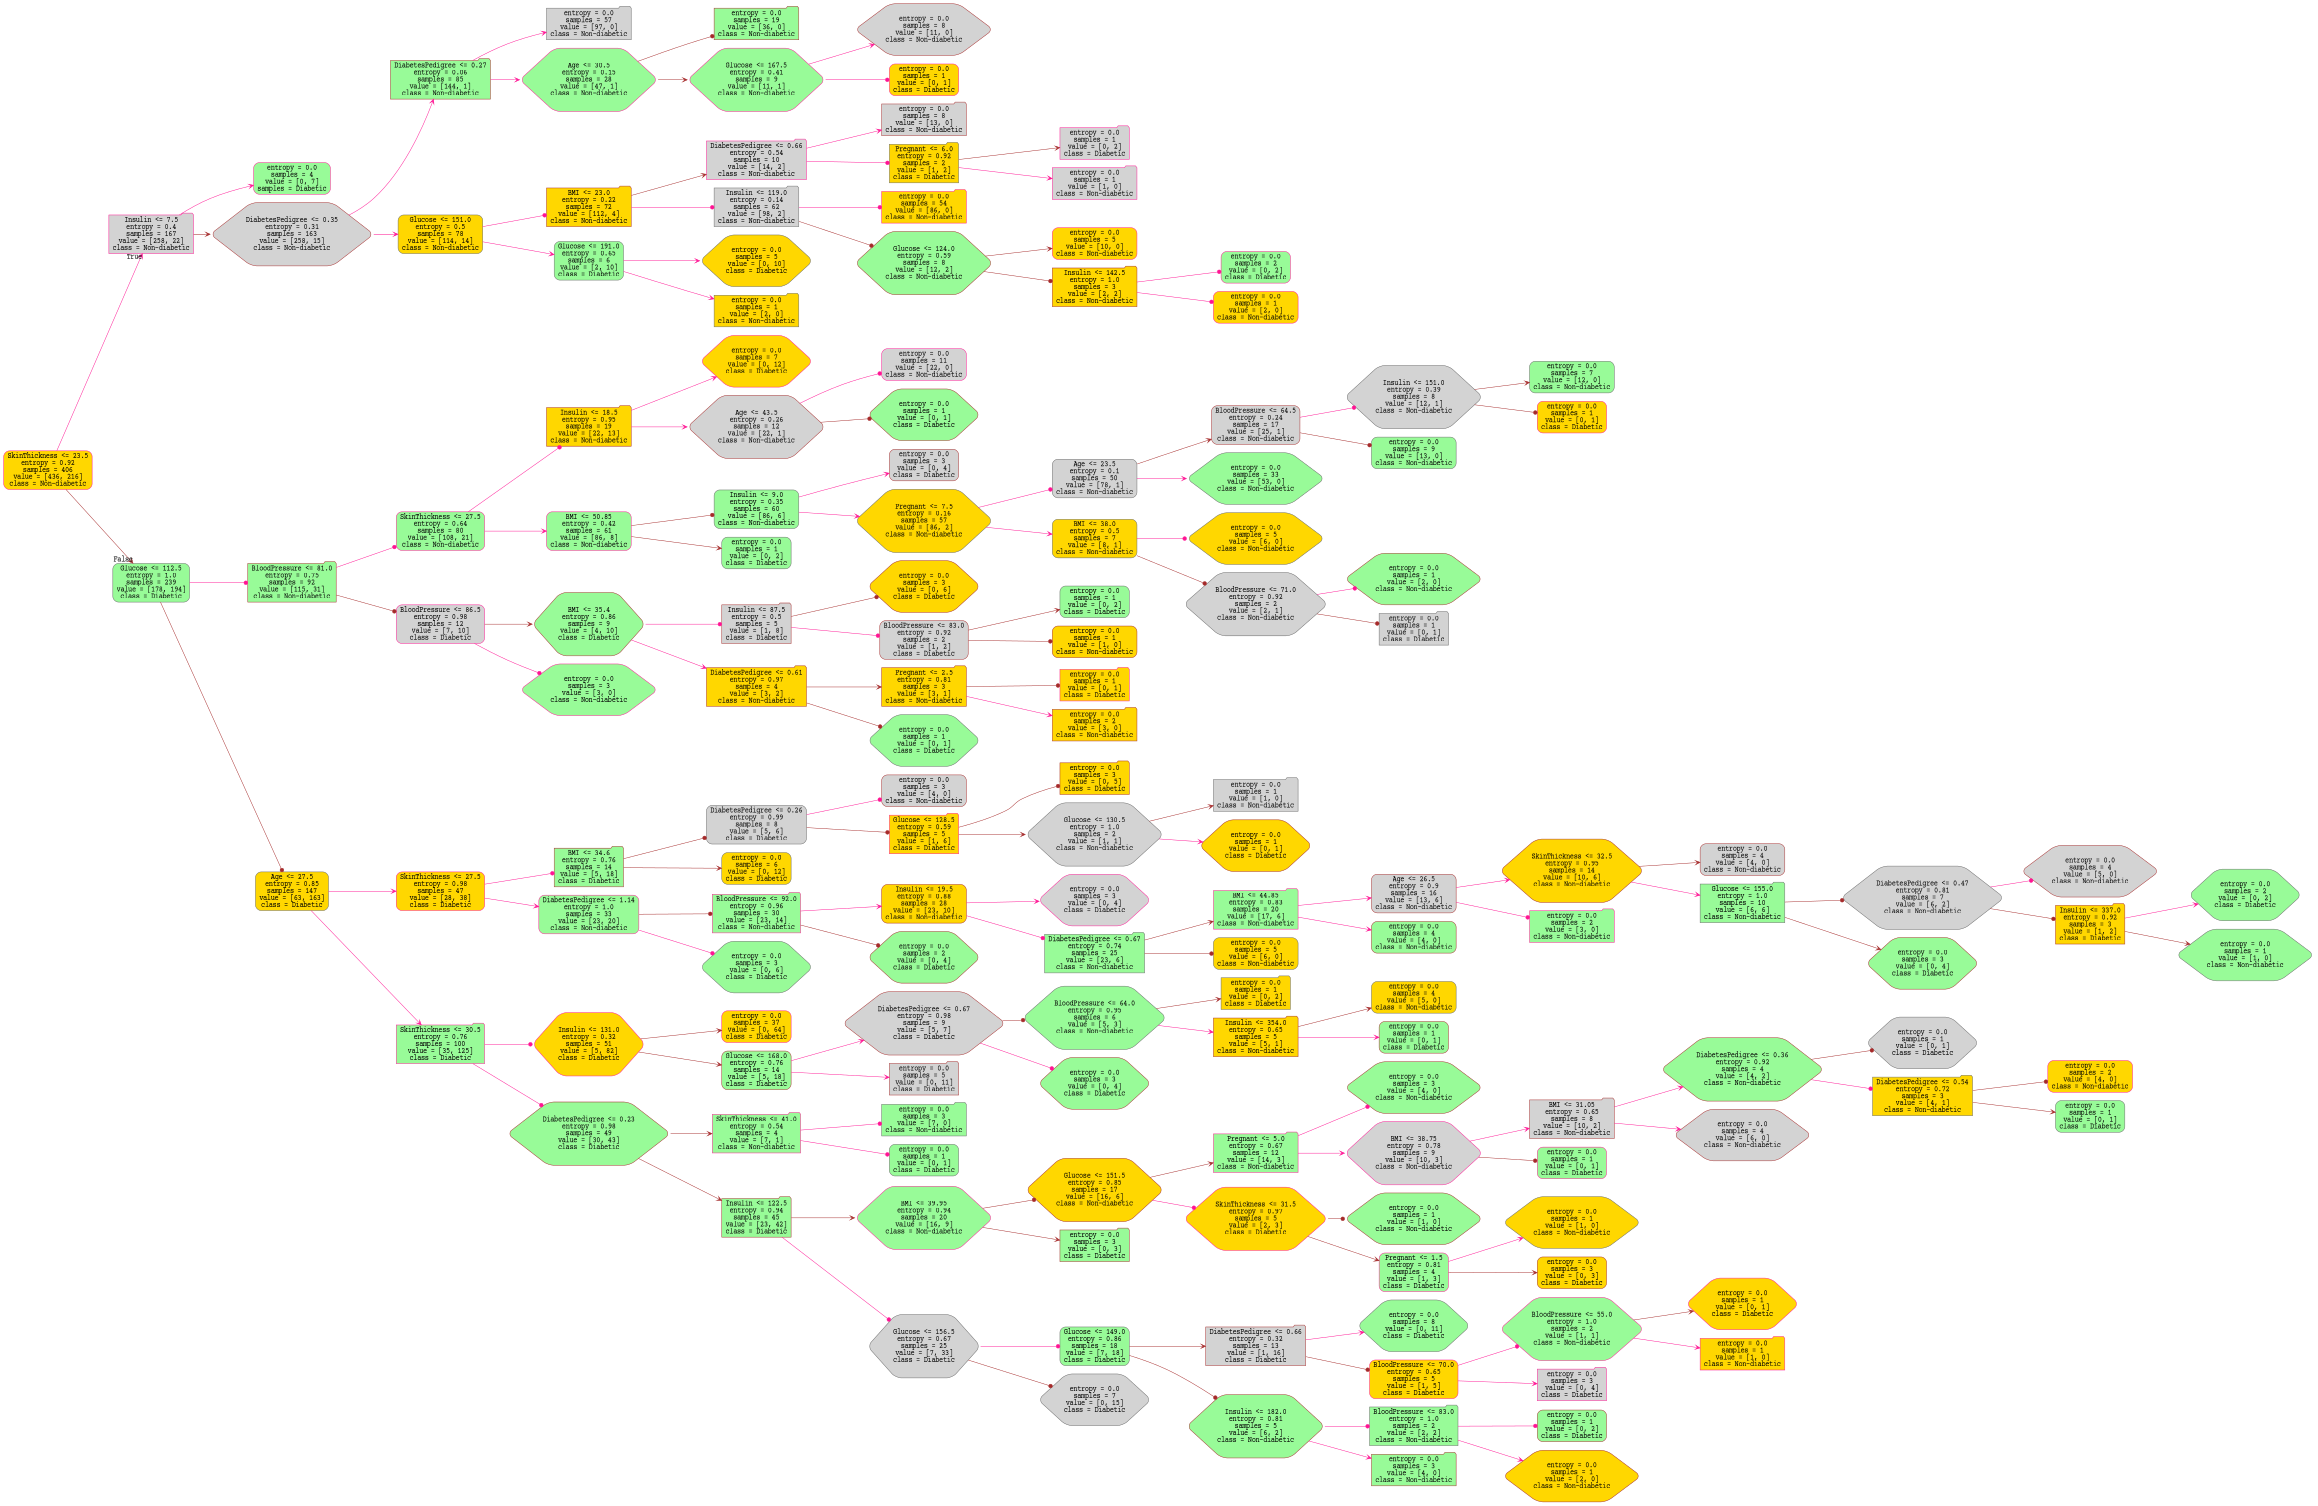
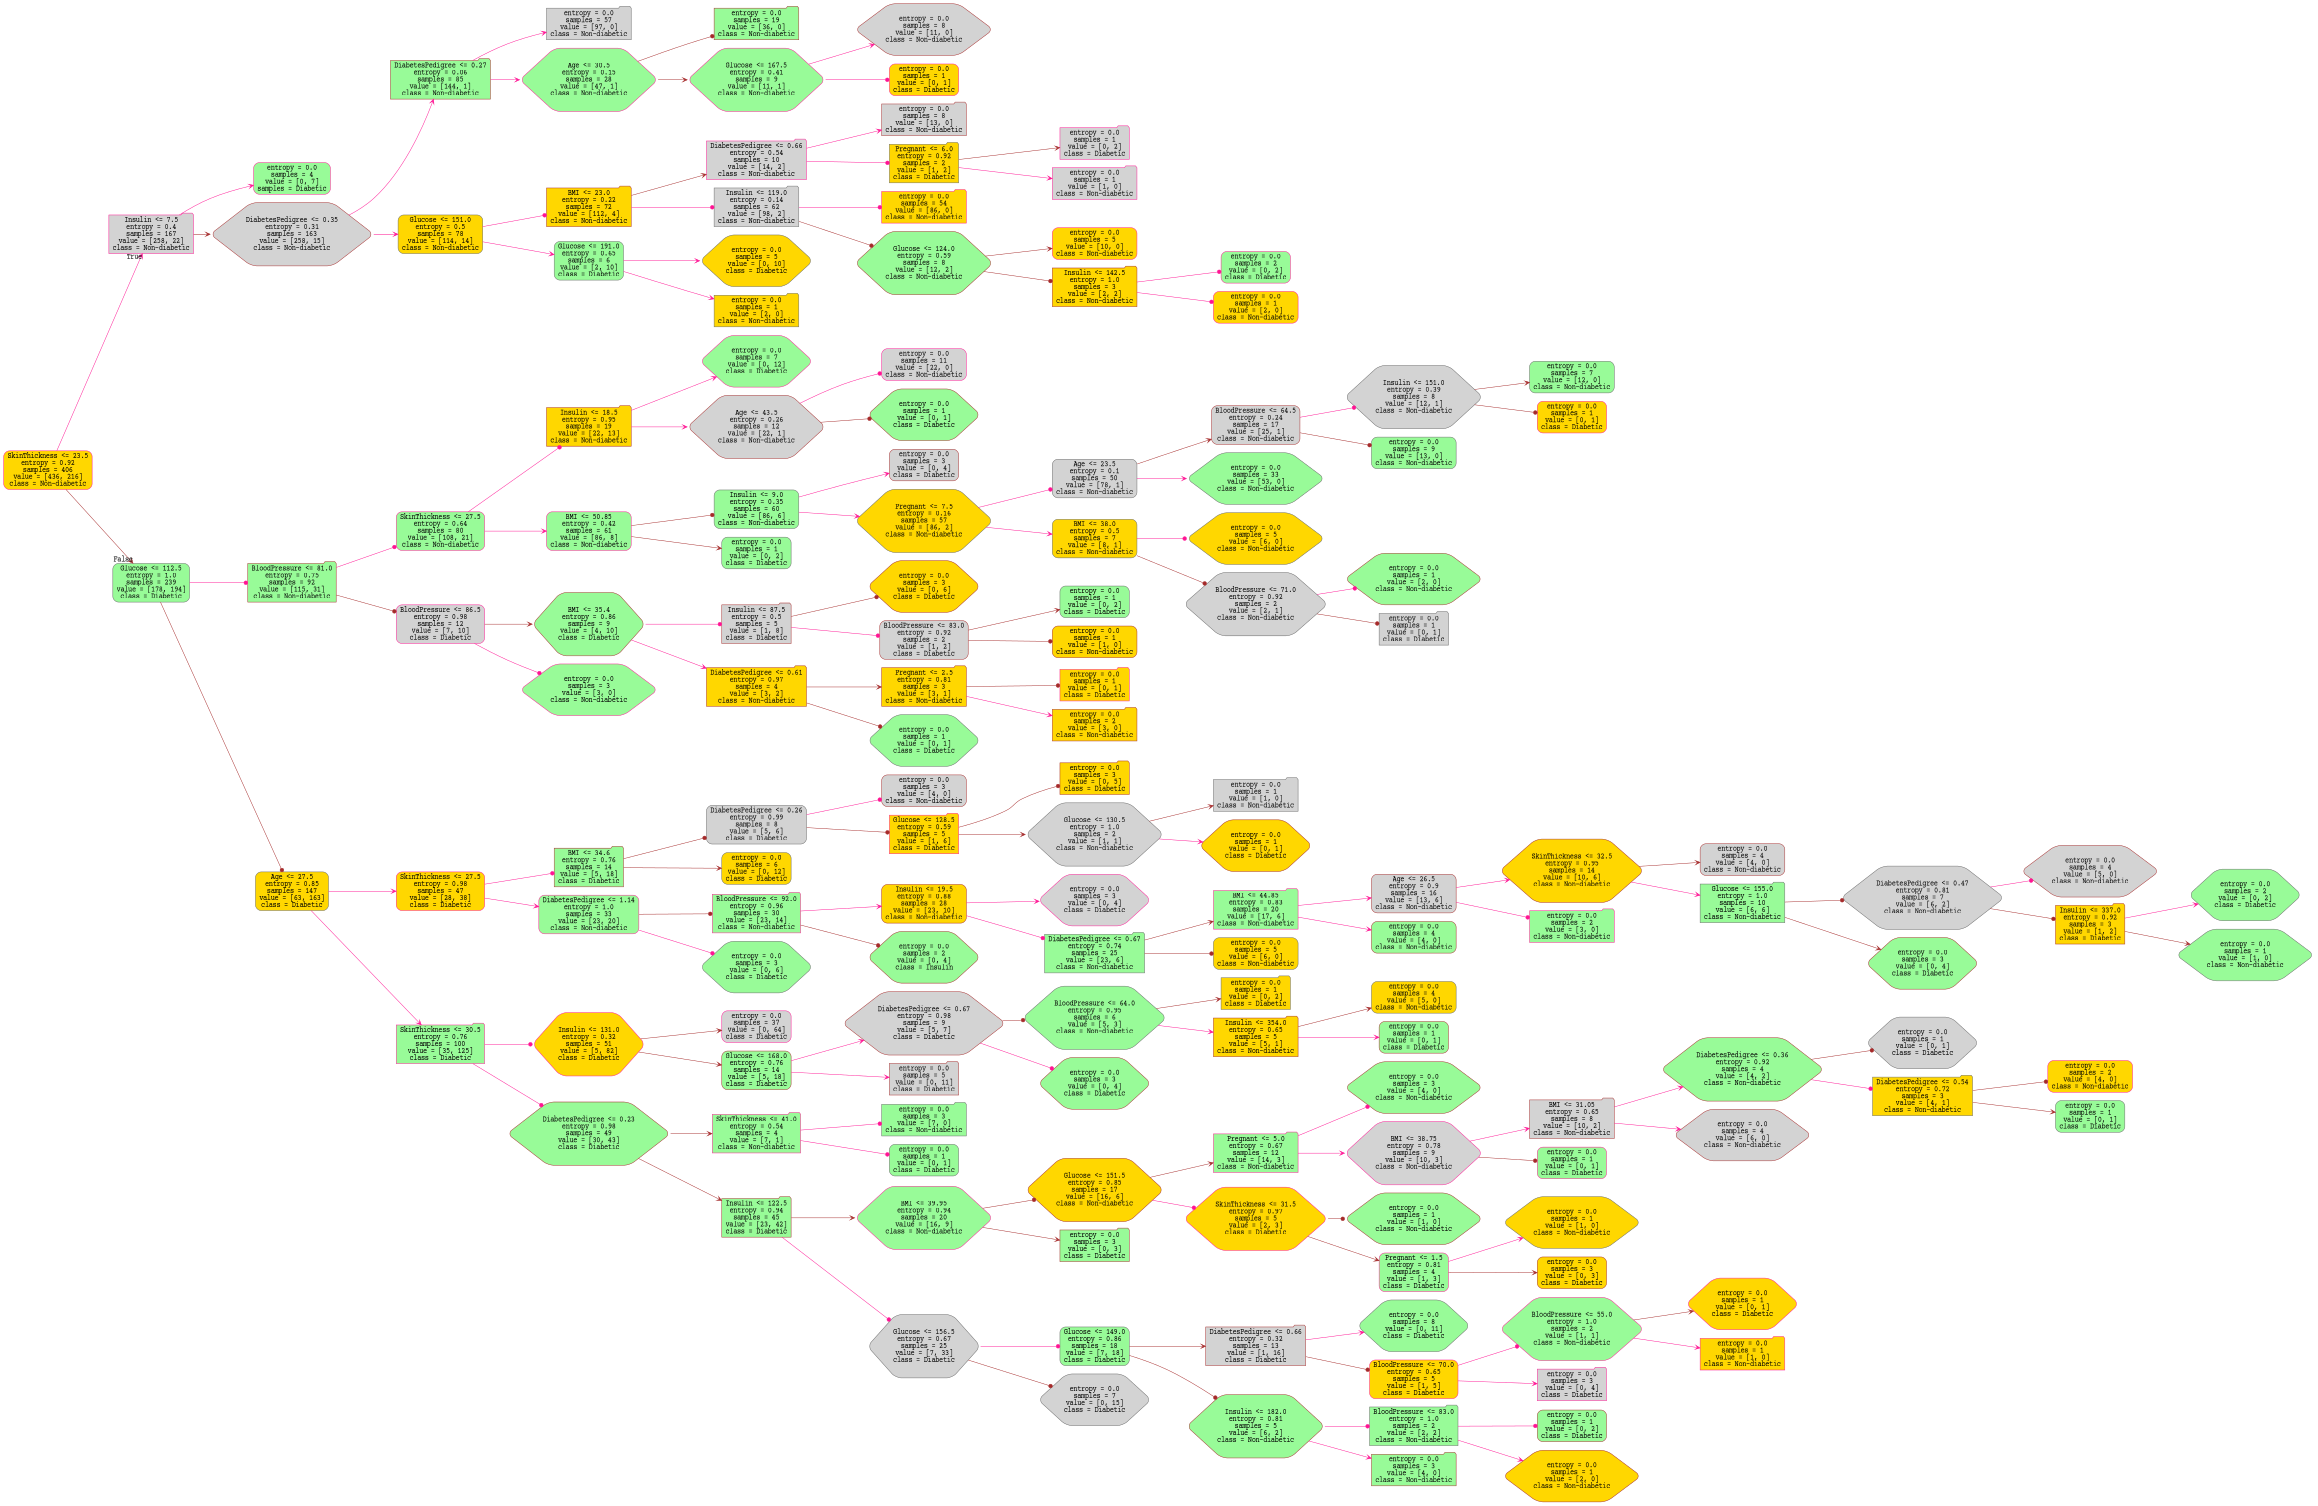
(756, 361) -> (756, 361)
(924, 957) -> (924, 957)
(756, 1027) -> (756, 1027)
